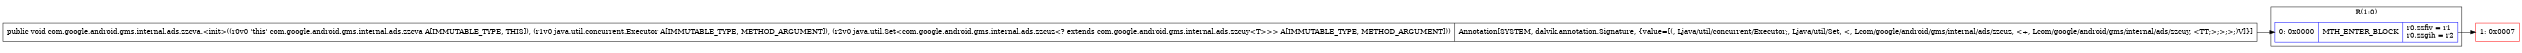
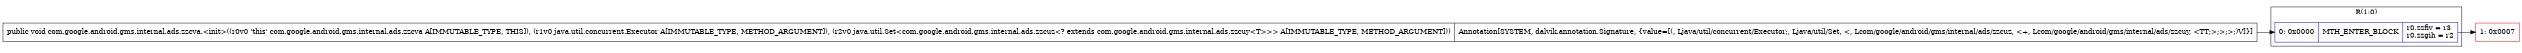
(2429, 28) -> (2429, 28)
